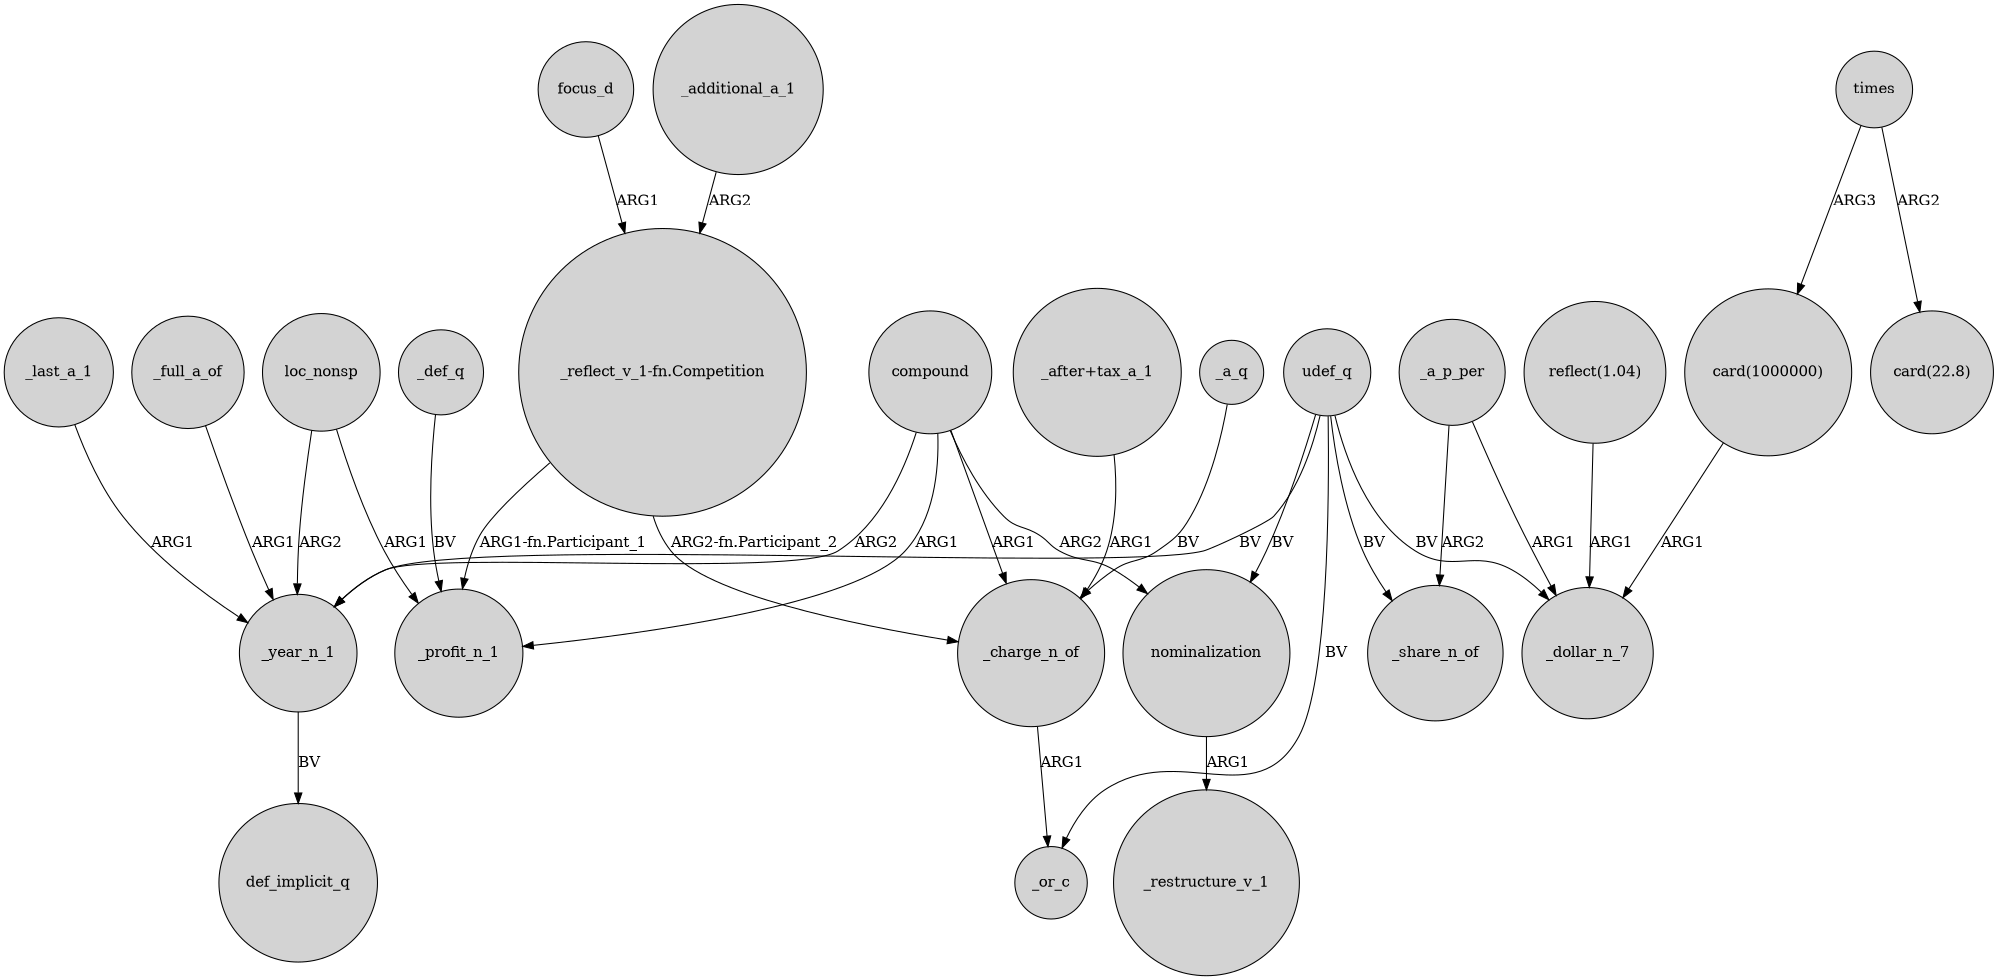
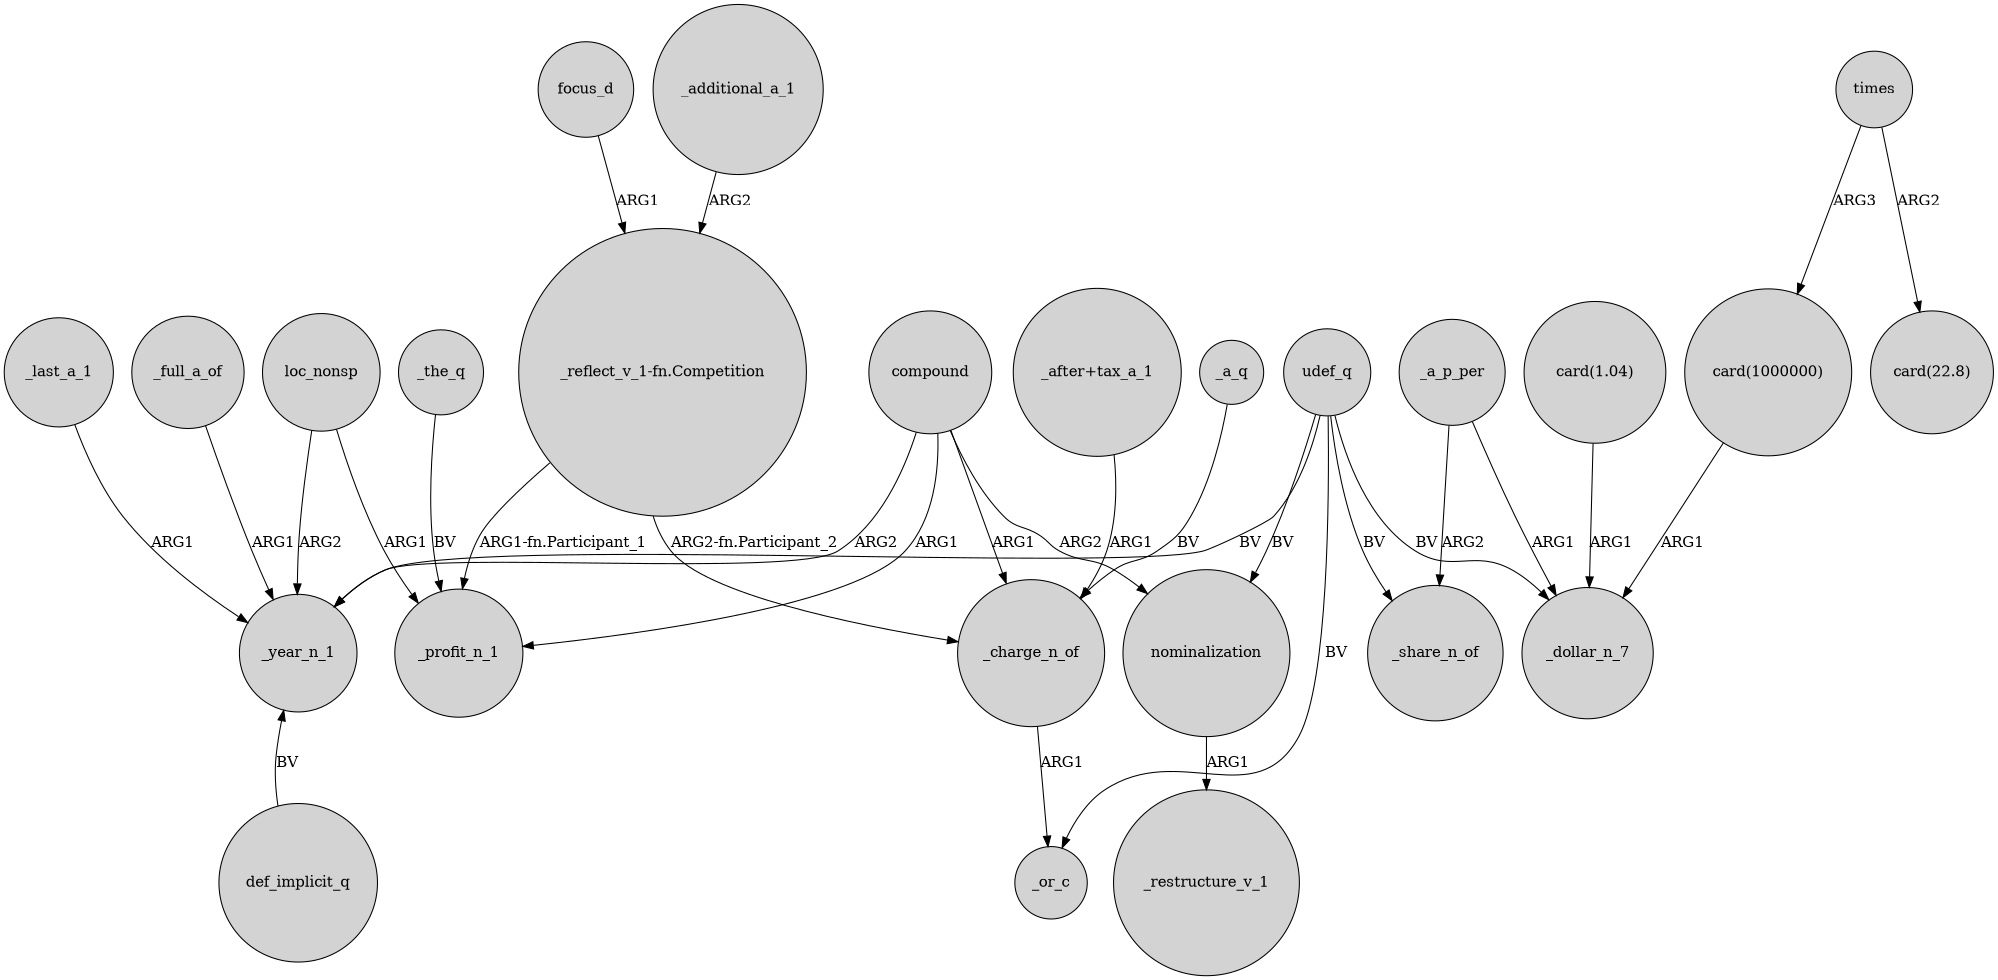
(441, 372) -> (441, 372)
(1595, 372) -> (1595, 372)
(298, 752) -> (276, 763)
